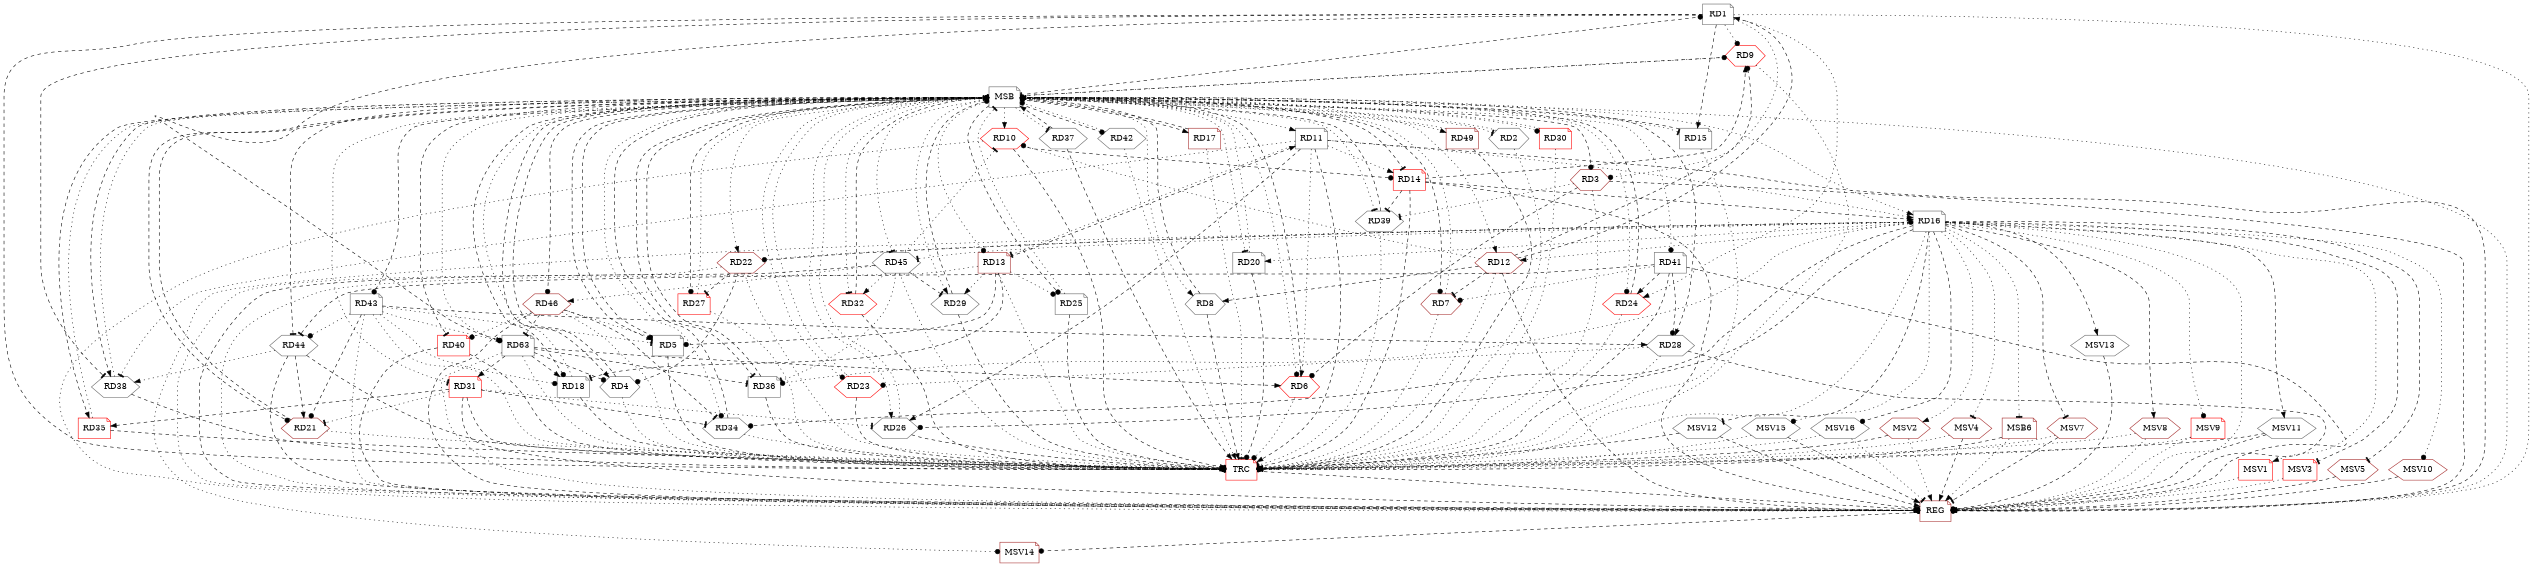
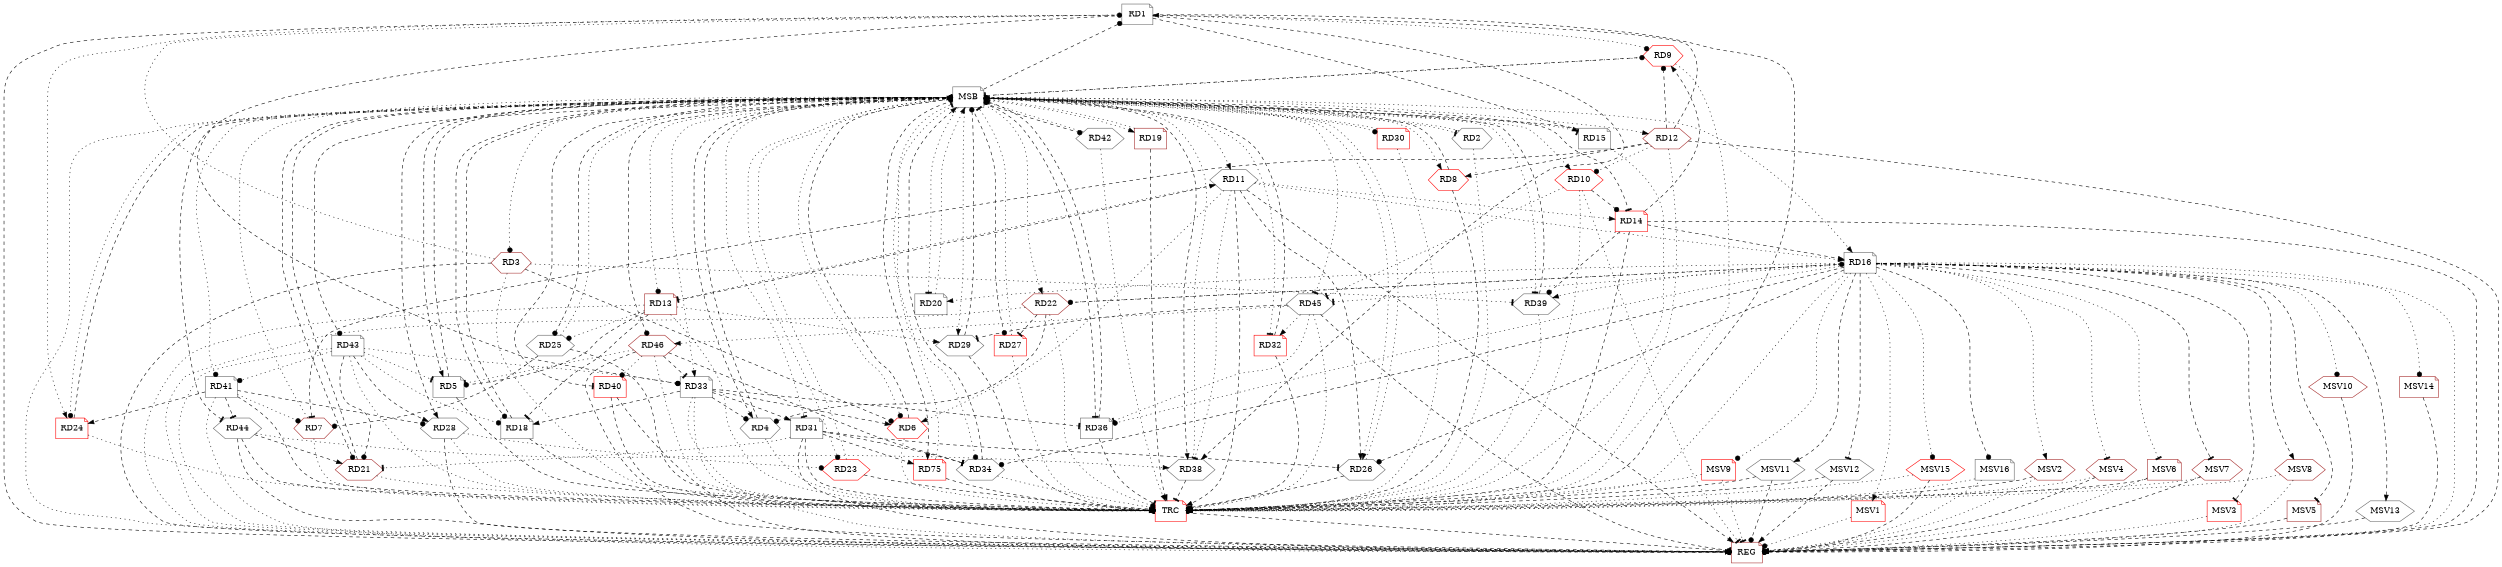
(719, 25) -> (1617, 157)
(1319, 107) -> (683, 106)
(1753, 129) -> (152, 74)
(1385, 132) -> (438, 408)
(524, 139) -> (516, 133)
(1063, 139) -> none
(1205, 139) -> none
(1312, 139) -> (1234, 180)
(1462, 139) -> (1151, 139)
(2529, 162) -> (90, 527)
(782, 171) -> (758, 218)
(1395, 200) -> (1585, 261)
(947, 204) -> (1440, 244)
(1719, 242) -> (1701, 275)
(853, 304) -> (1270, 346)
(1071, 304) -> (550, 346)
(1205, 304) -> (1448, 180)
(1627, 304) -> (72, 428)
(1101, 322) -> (1490, 468)
(331, 324) -> (287, 366)
(610, 324) -> (579, 361)
(518, 346) -> (696, 387)
(1263, 355) -> none
(2229, 363) -> (923, 548)
(465, 387) -> (807, 428)
(666, 408) -> (1079, 452)
(94, 428) -> (930, 470)
(1771, 428) -> (1935, 470)
(1840, 428) -> (1995, 470)
(2019, 428) -> (2164, 470)
(2353, 470) -> (2304, 511)
(1482, 532) -> (2159, 544)
